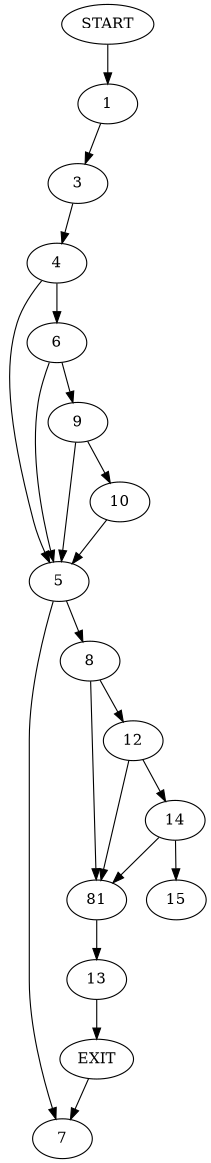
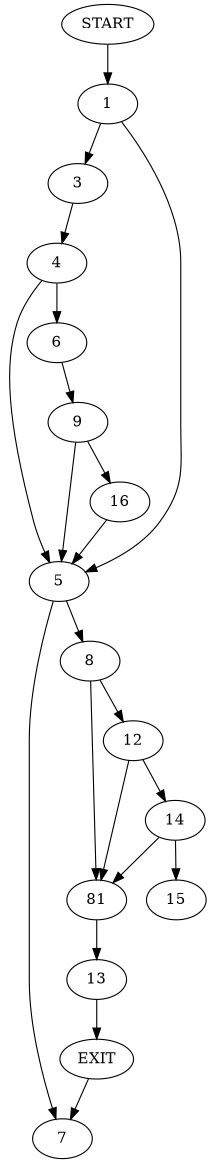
(36, 456) -> (181, 357)
(120, 502) -> (120, 502)
